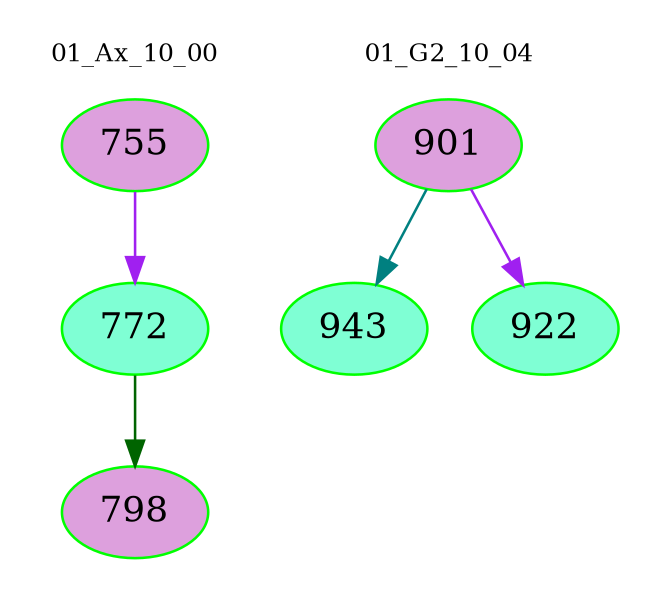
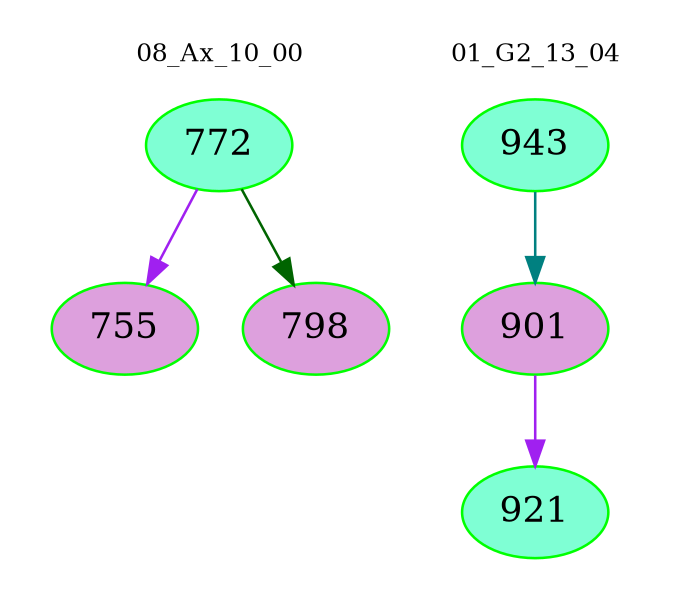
(135, 55) -> (220, 55)
(450, 55) -> (536, 55)
(135, 225) -> (178, 225)
(408, 225) -> (535, 225)
(545, 329) -> (535, 512)
